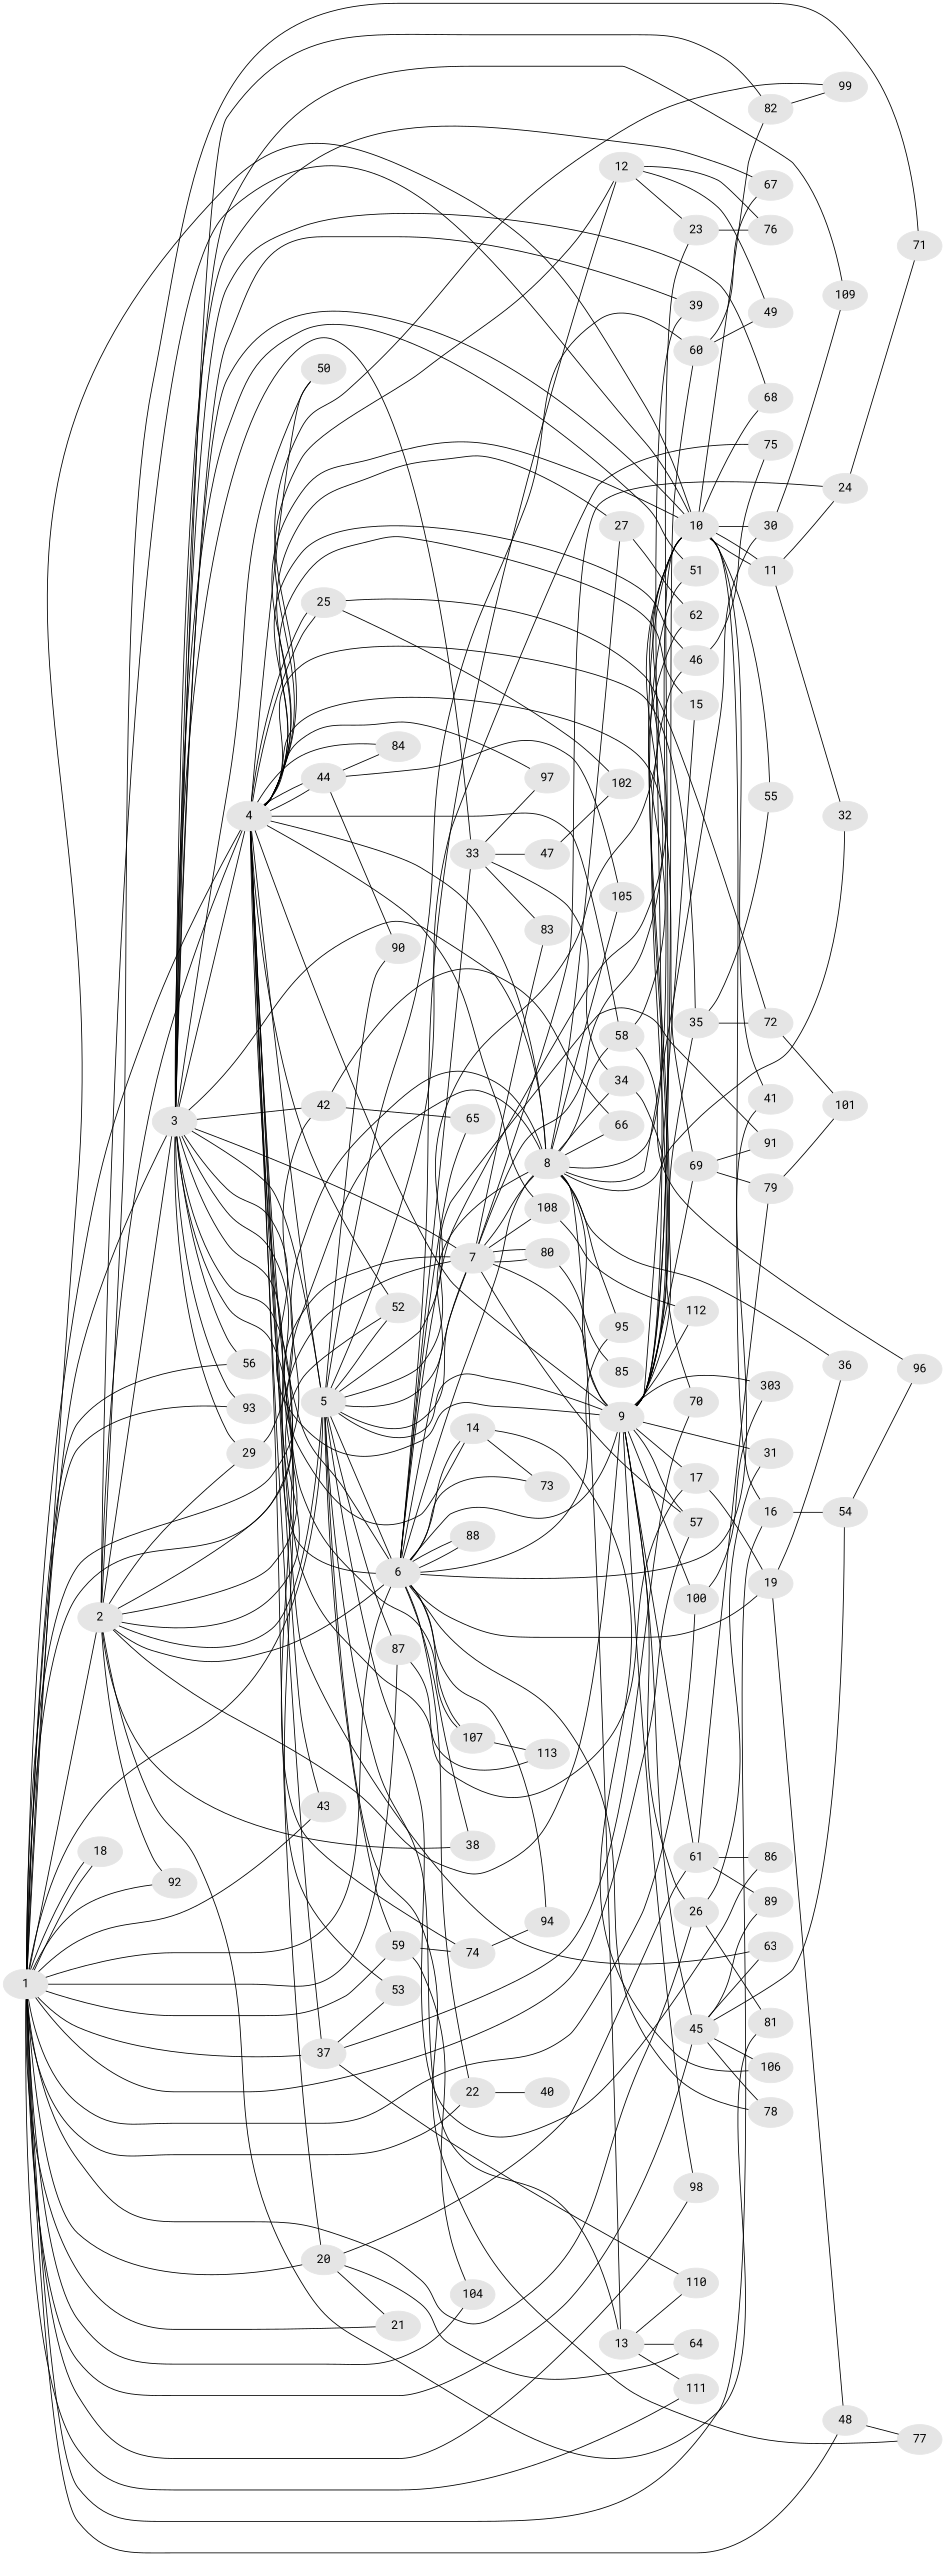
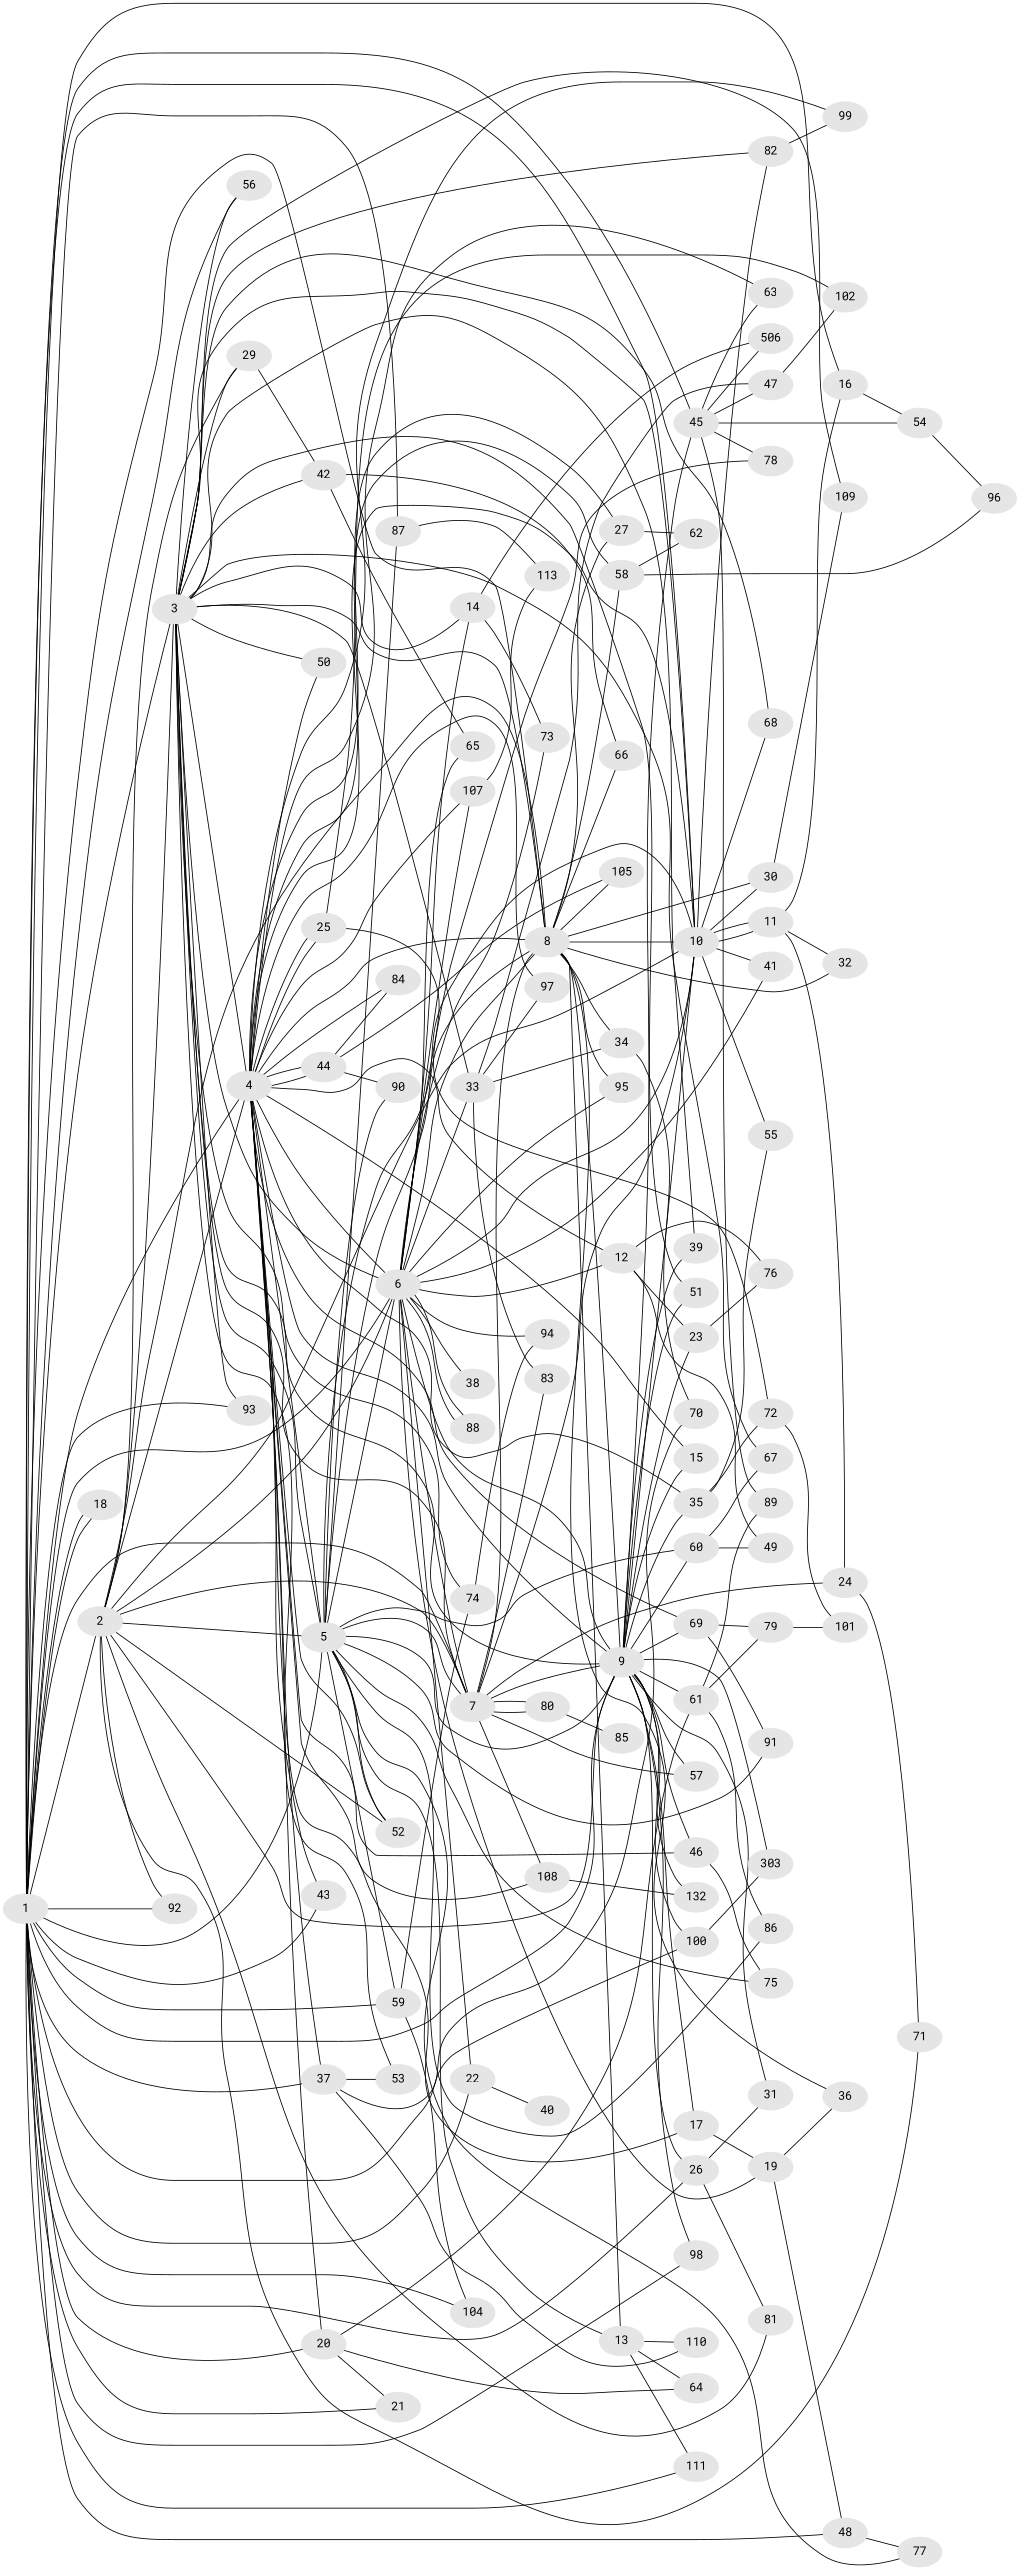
none -> (728, 407)
(737, 1043) -> (817, 669)
(696, 1311) -> (696, 1897)
(225, 1813) -> none
(515, 2016) -> (392, 2036)
(771, 2068) -> (771, 339)
